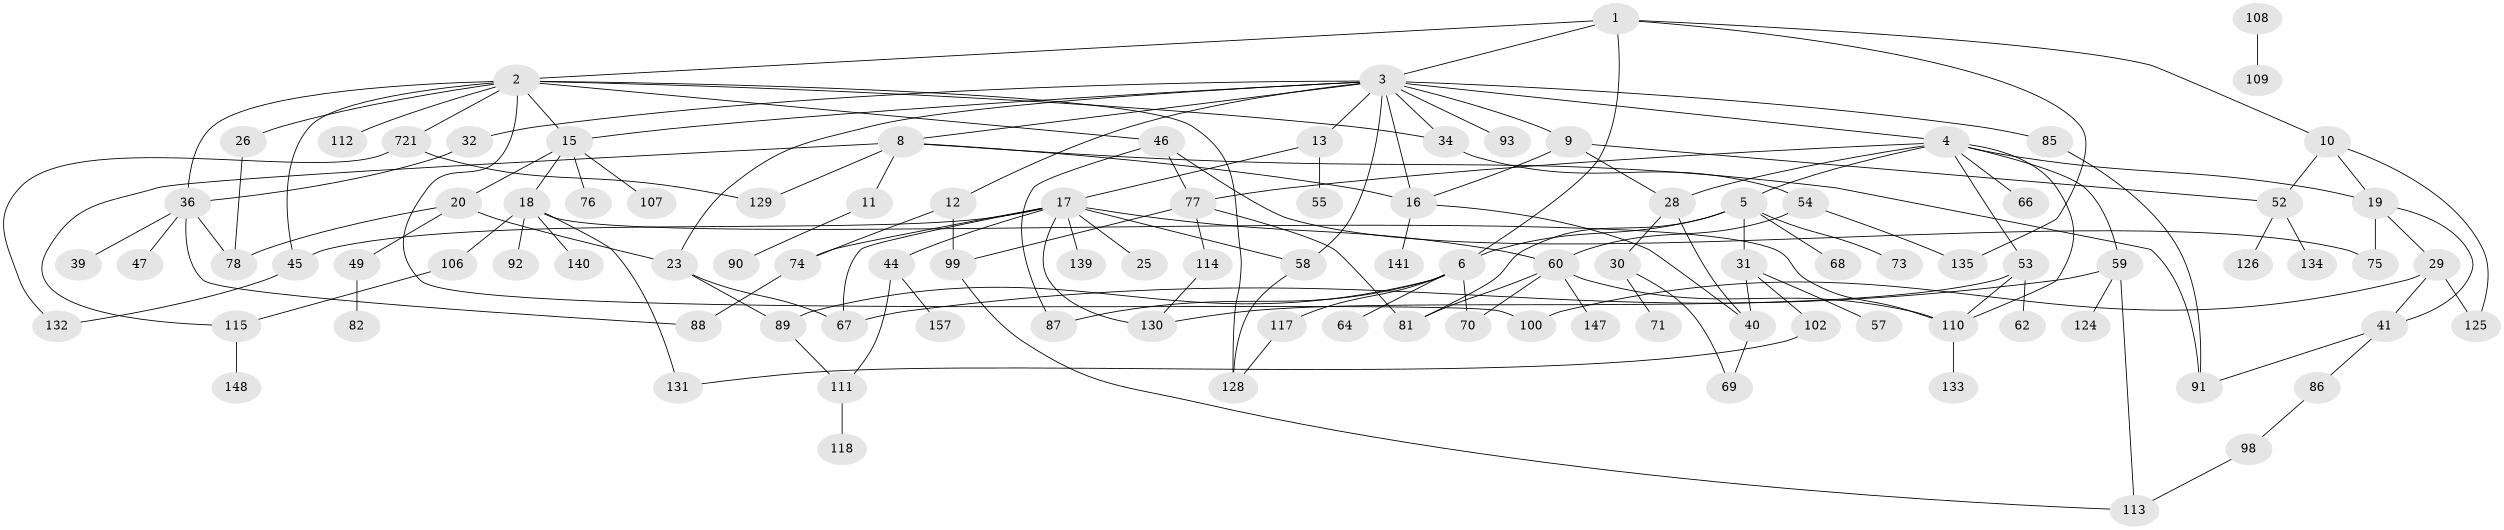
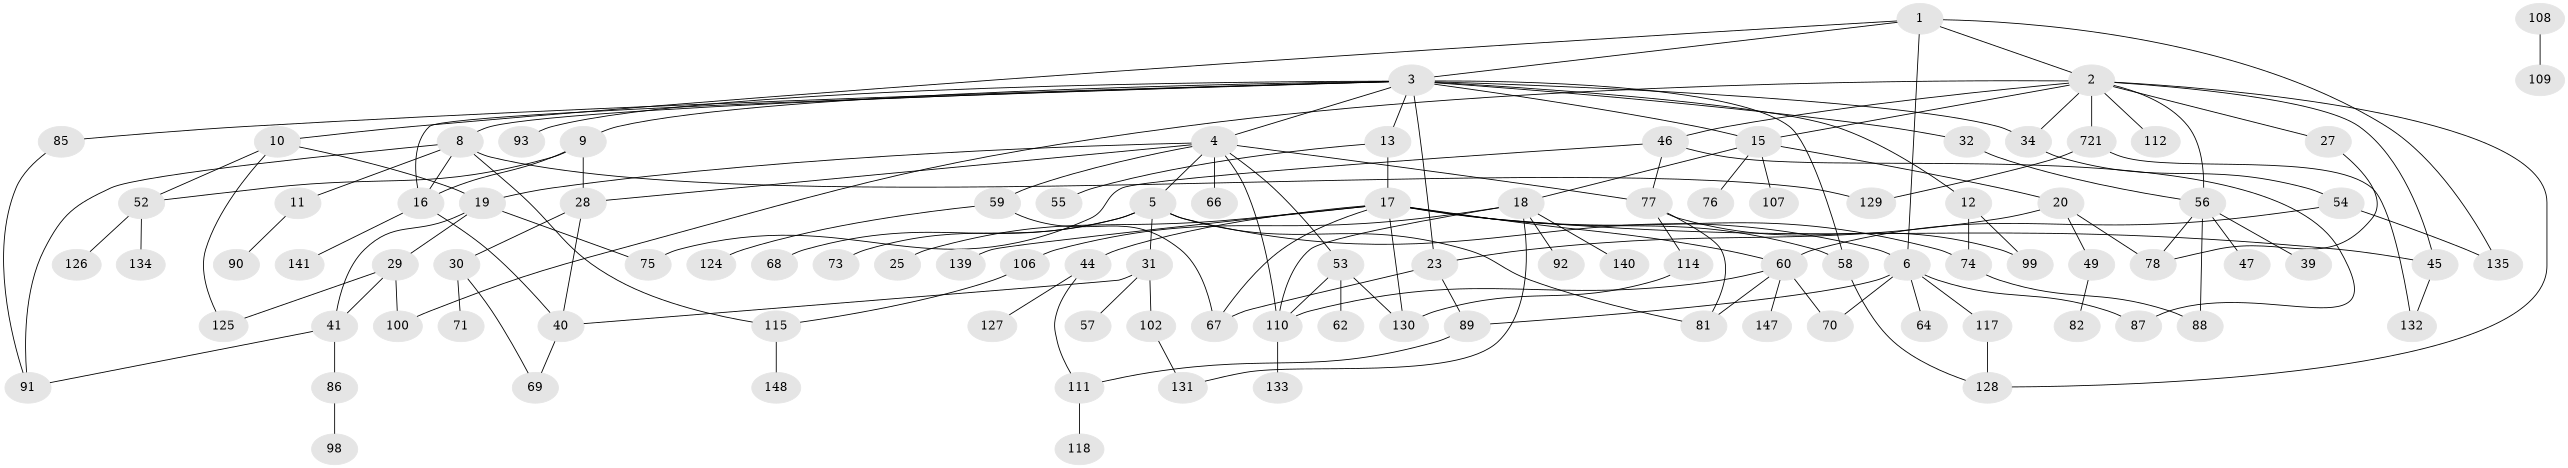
(243, 142) -> (2328, 142)
(188, 203) -> (2203, 203)
(940, 326) -> (992, 326)
(2134, 511) -> none
